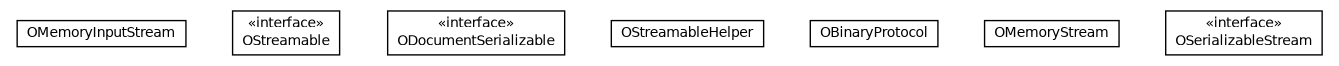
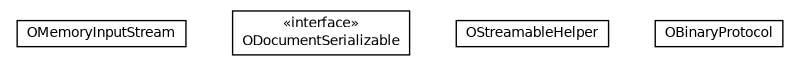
(286, 33) -> none
(1052, 33) -> none
(1244, 33) -> none
